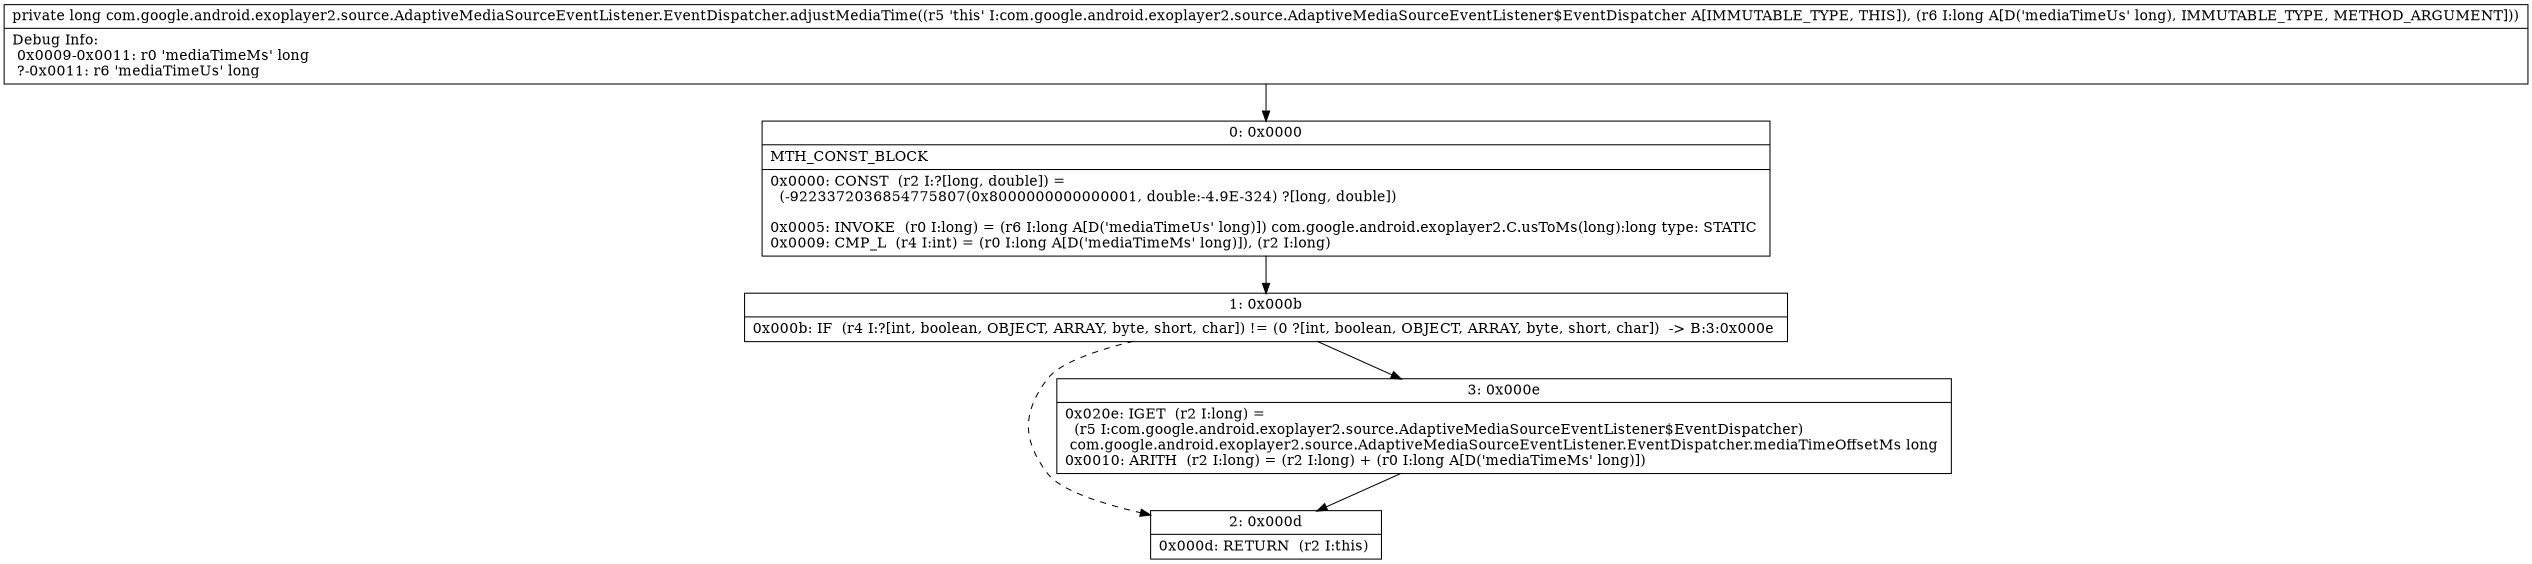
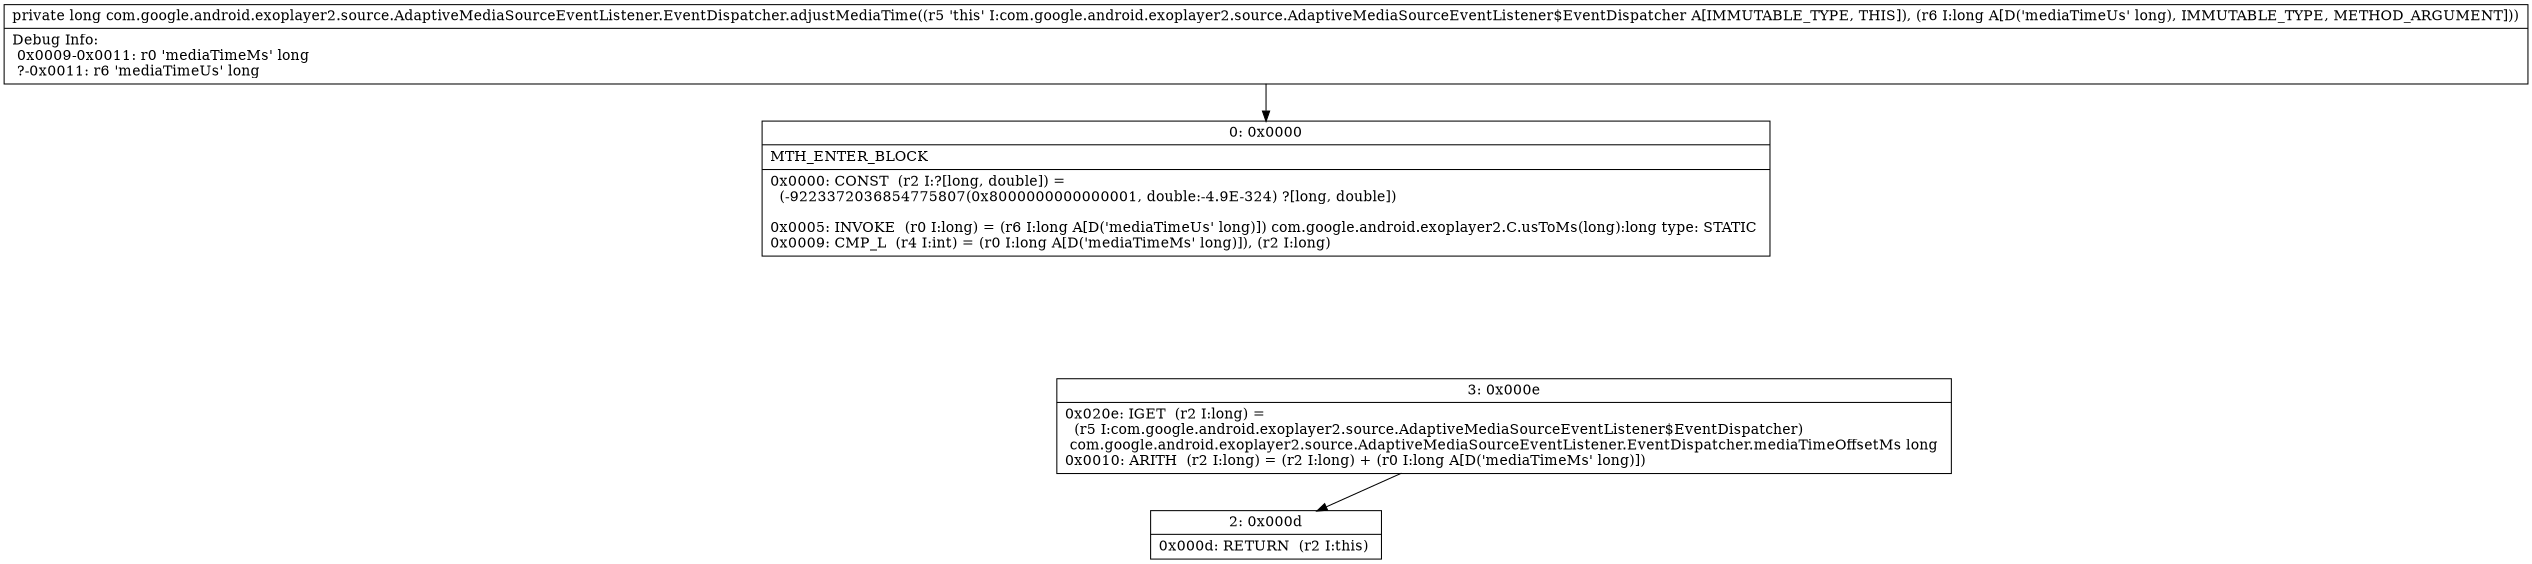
(850, 157) -> (850, 157)
(1266, 317) -> none
